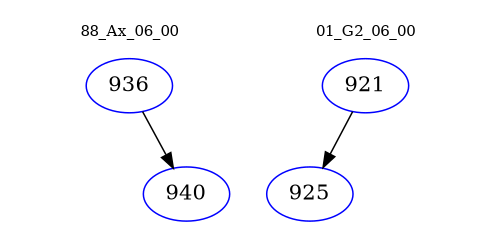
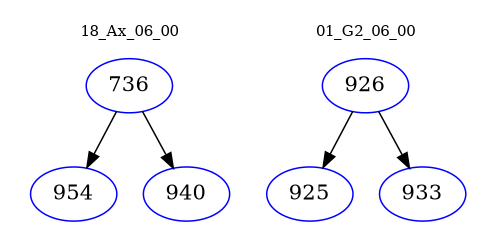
(130, 32) -> (130, 32)
(129, 86) -> (129, 86)
(366, 86) -> (366, 86)
none -> (74, 194)
none -> (423, 194)
